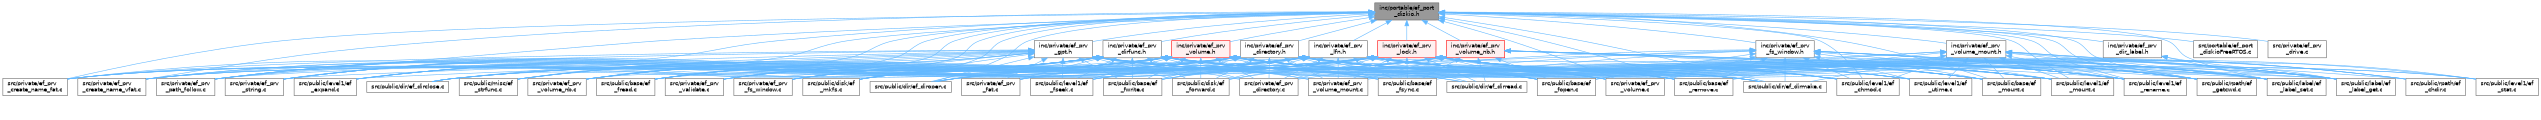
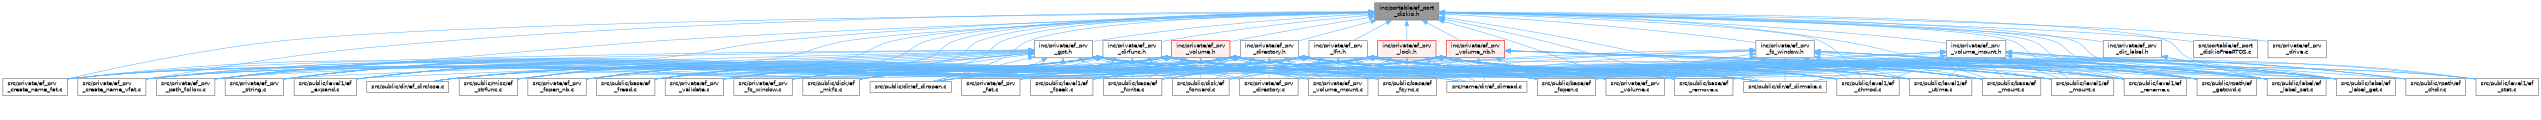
(557, 87) -> (557, 87)
(1487, 87) -> (1487, 87)
